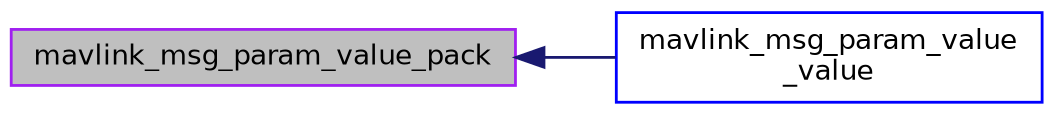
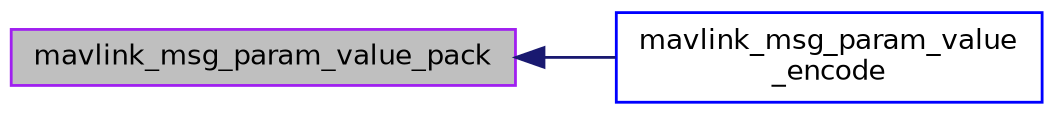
(829, 57) -> (829, 57)
